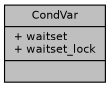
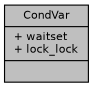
(55, 49) -> (46, 49)
